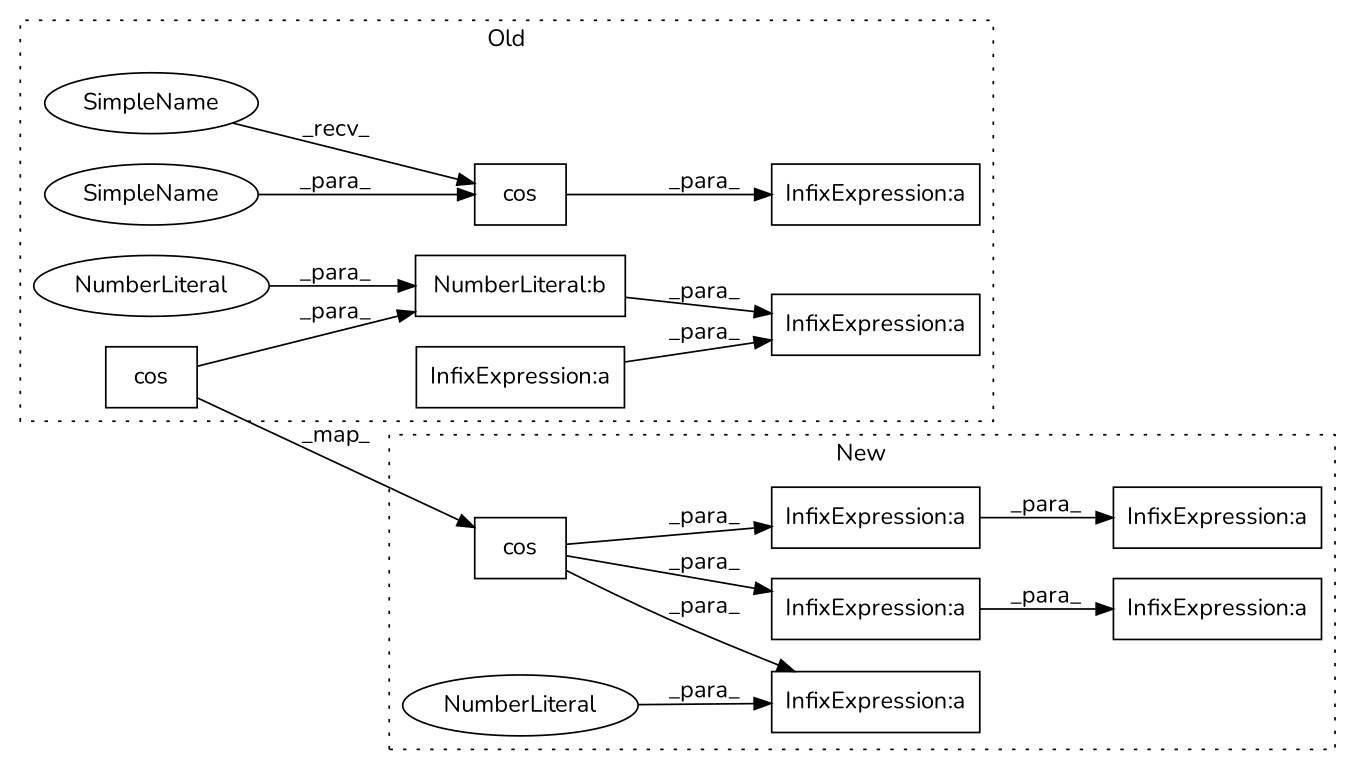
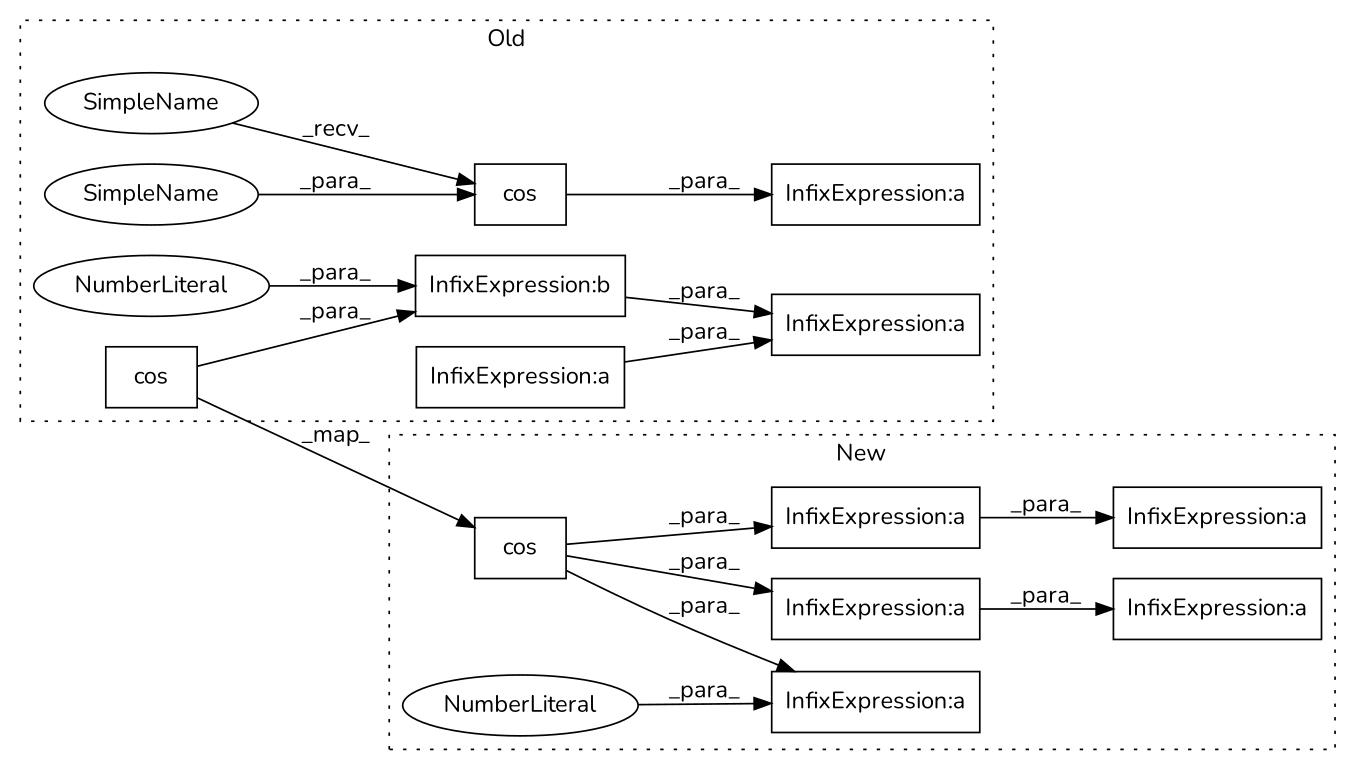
(520, 286) -> (520, 286)
